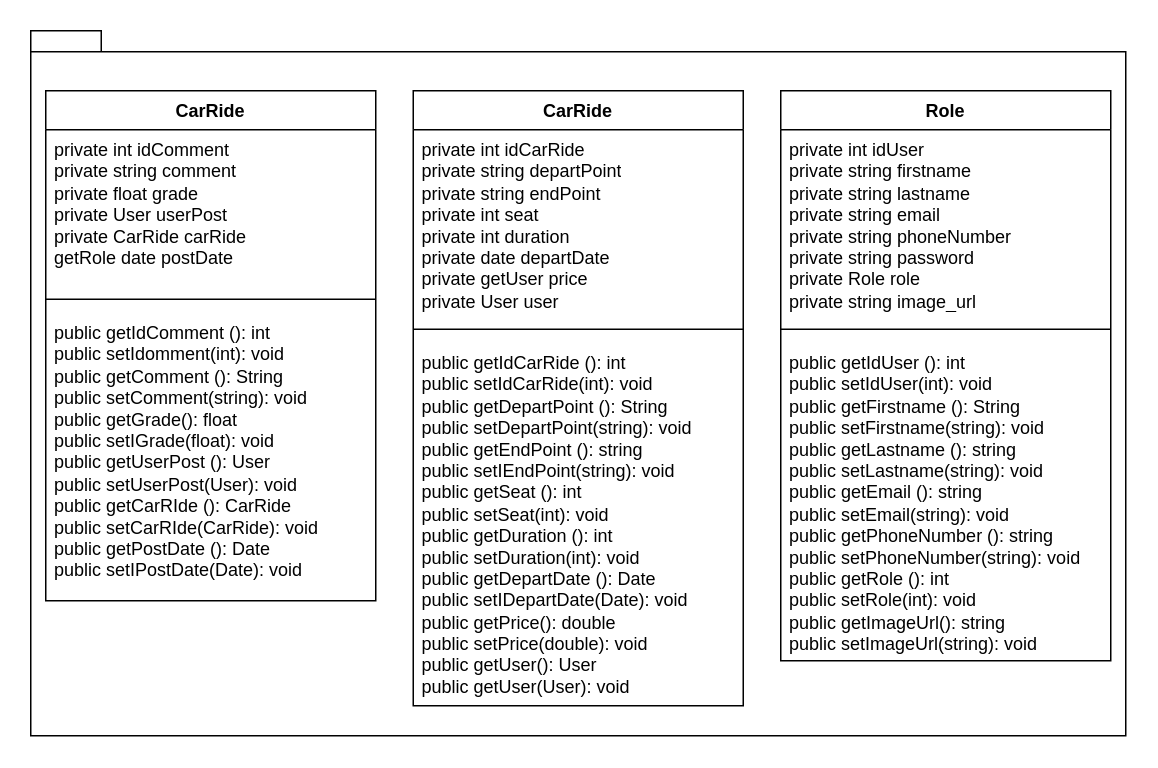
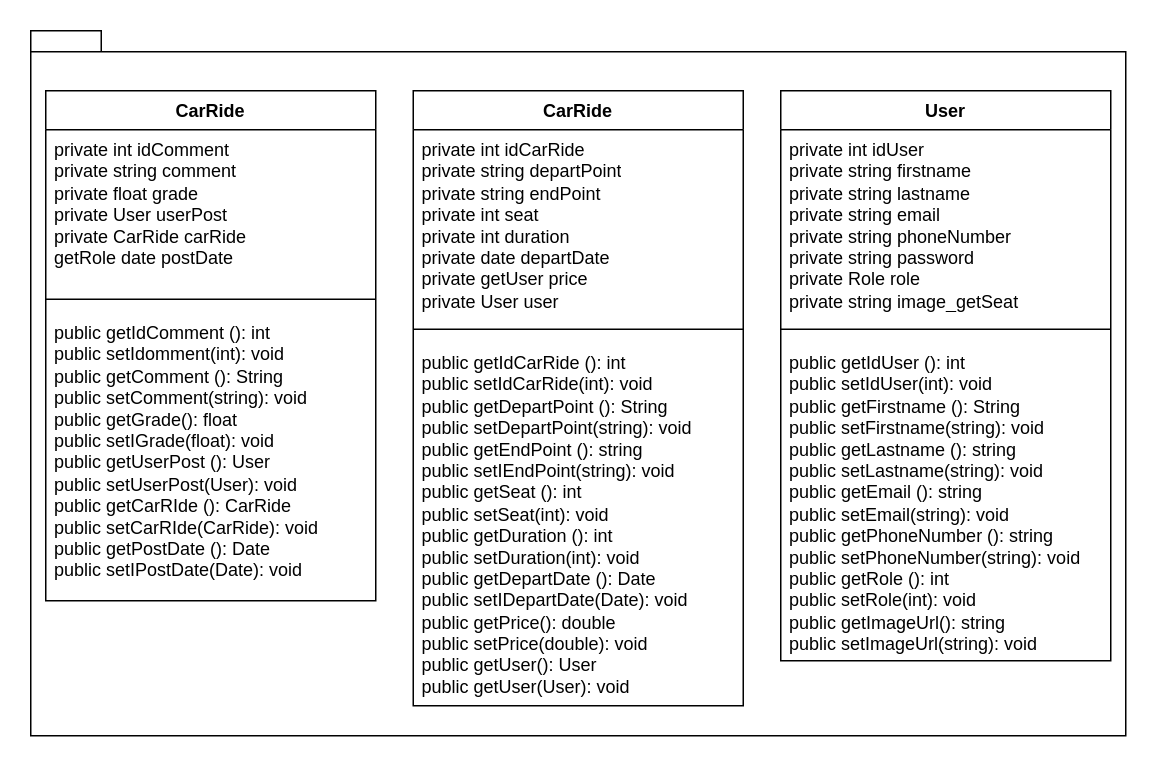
(946, 112) -> (946, 112)
(911, 227) -> (919, 227)
